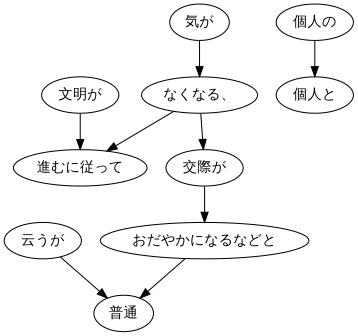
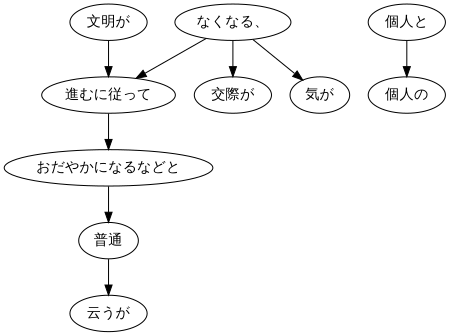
(200, 54) -> (274, 57)
(315, 54) -> (407, 54)
(205, 199) -> (109, 126)
(80, 274) -> (109, 272)
